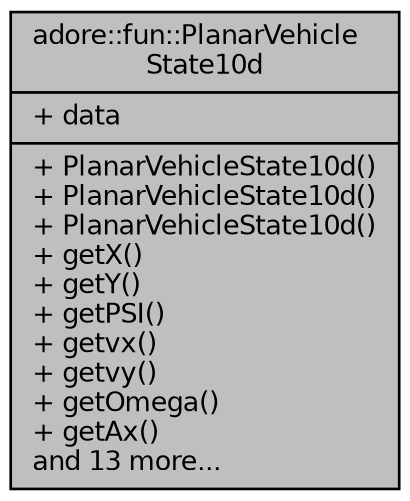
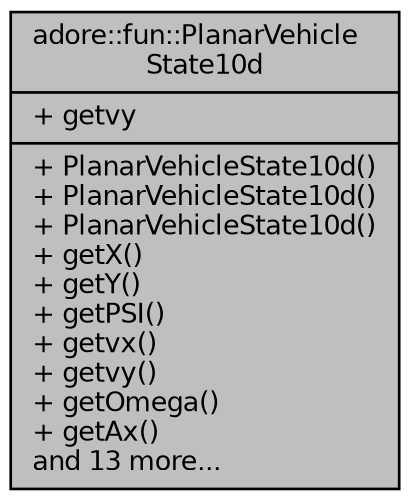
(78, 117) -> (86, 117)
